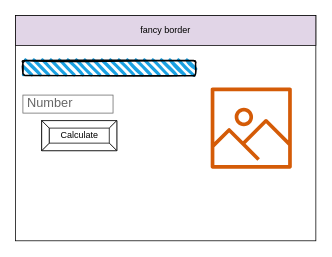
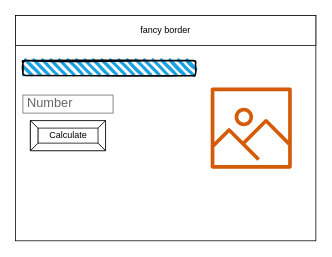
(165, 30) -> (165, 30)
(79, 135) -> (68, 135)
